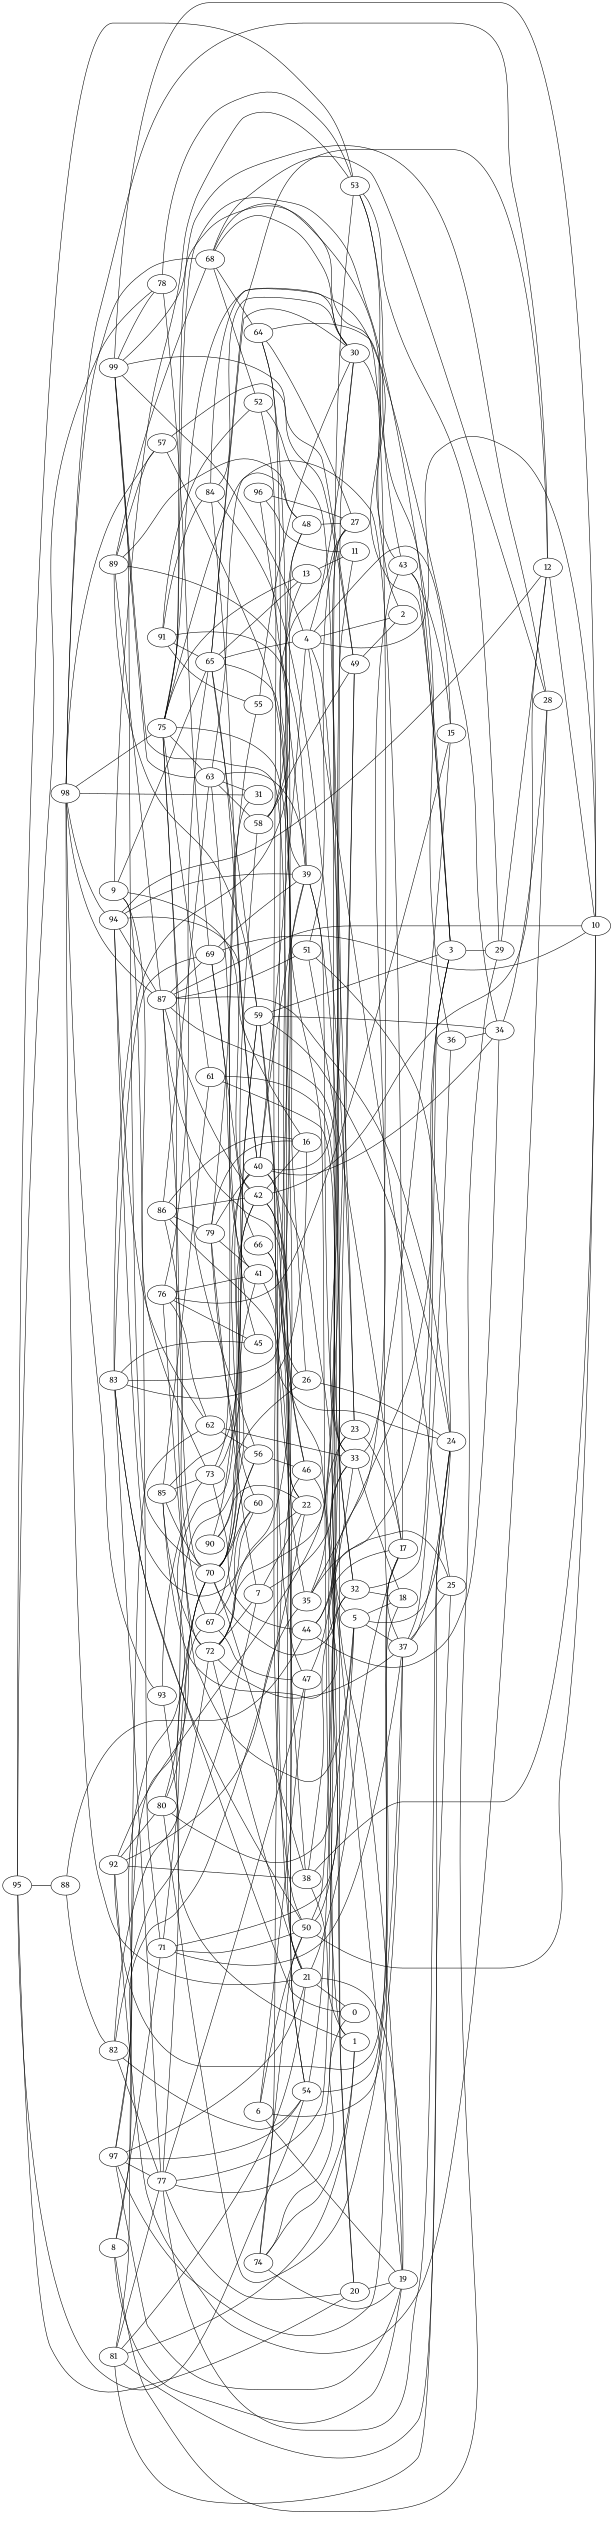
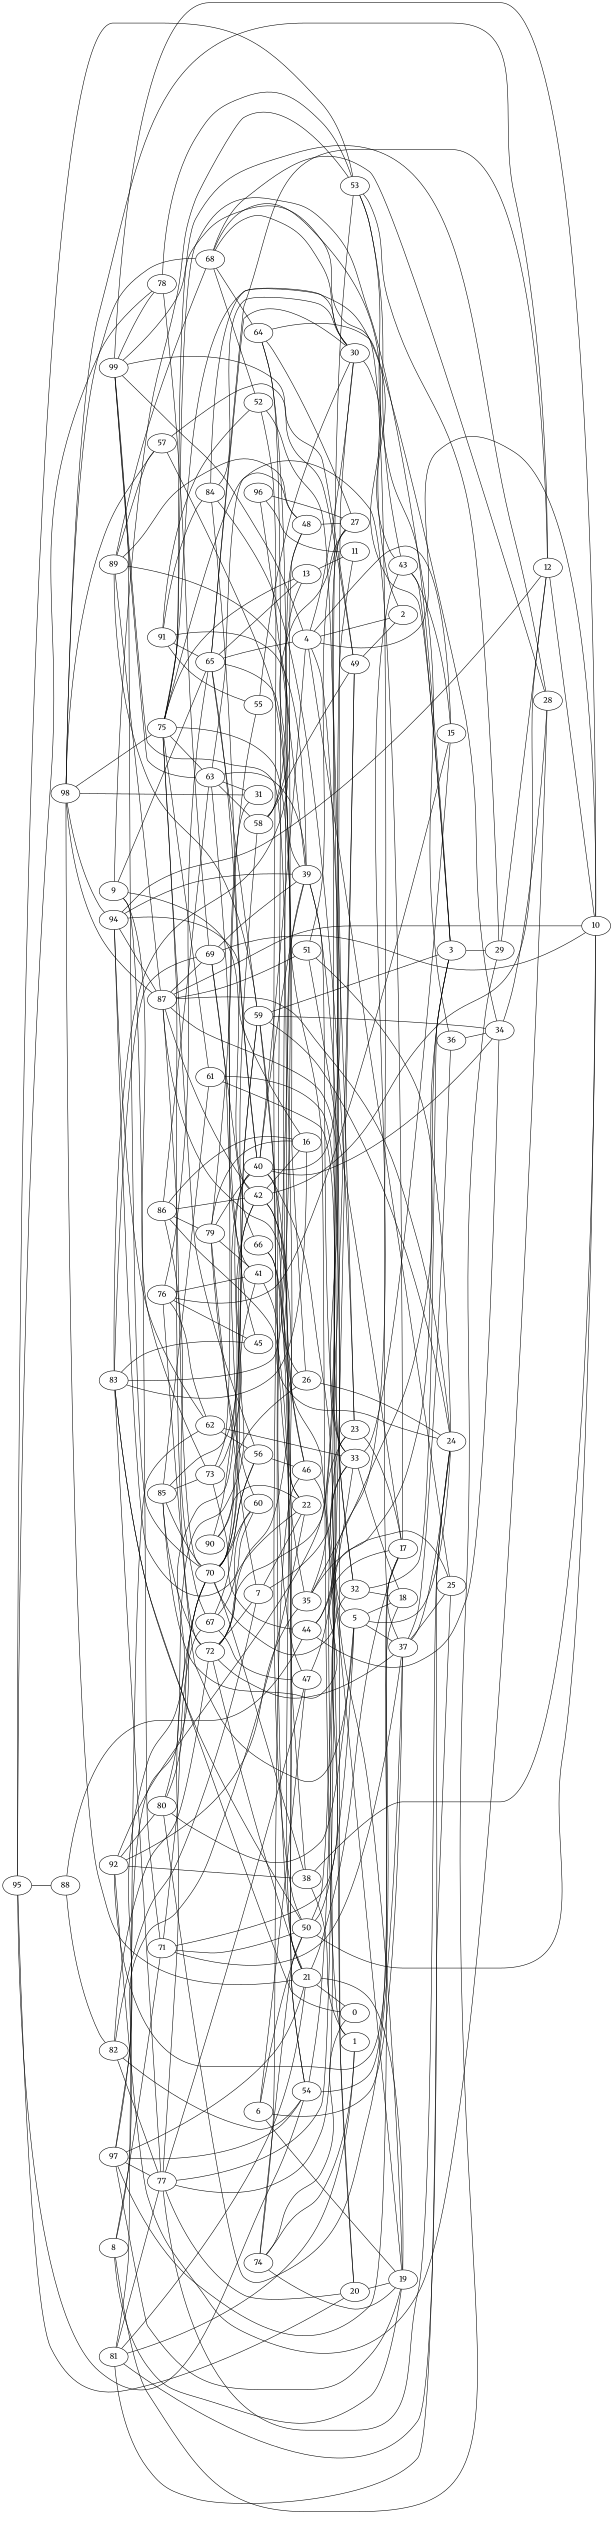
(162, 1696) -> none
(324, 1731) -> none
